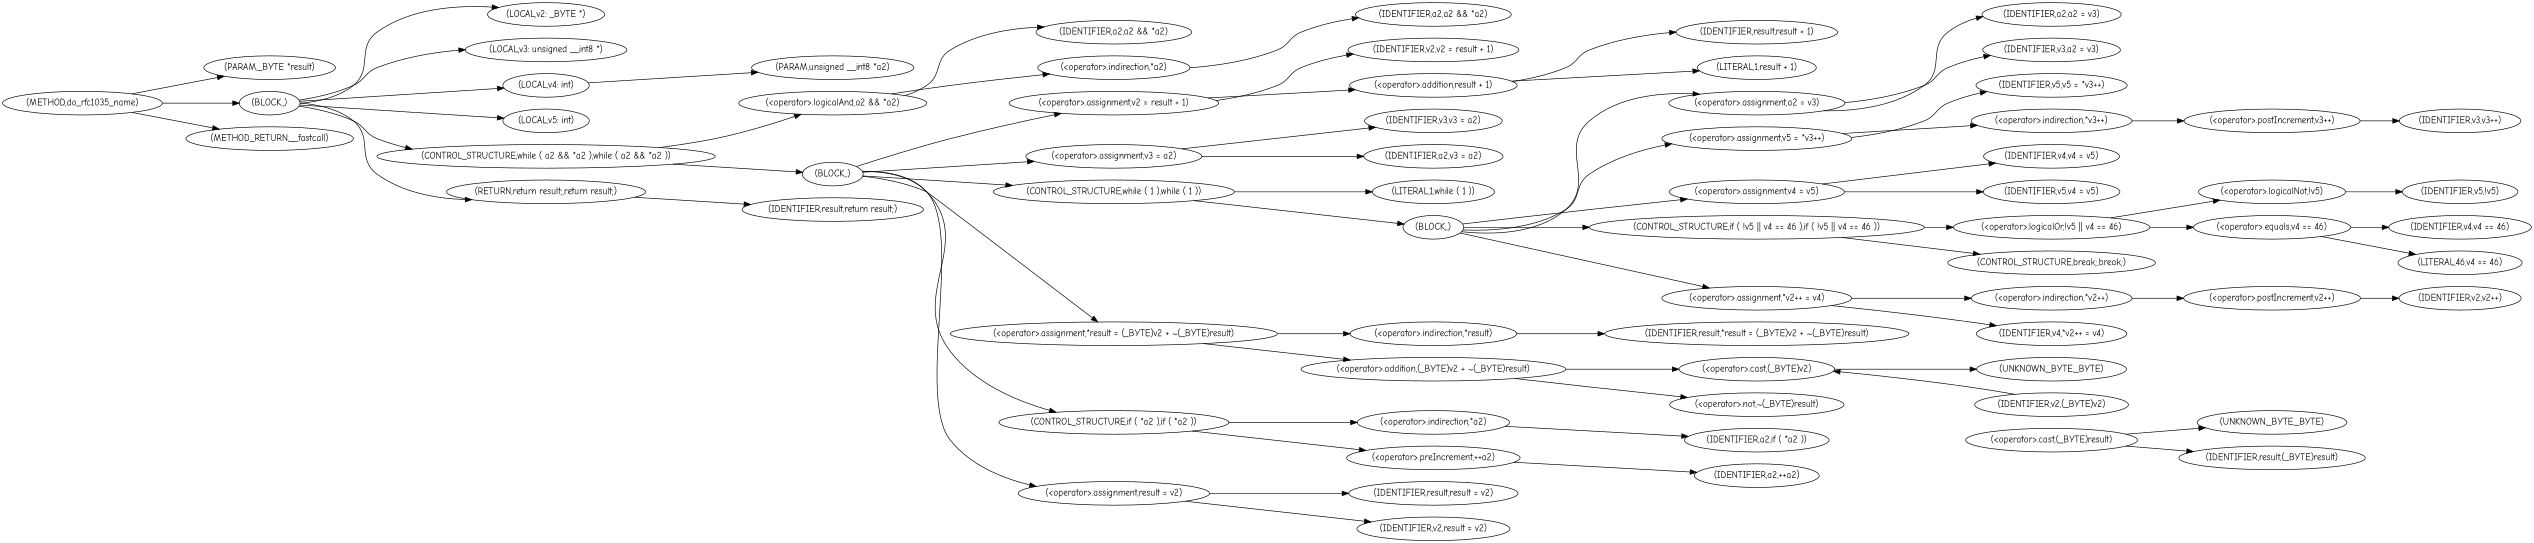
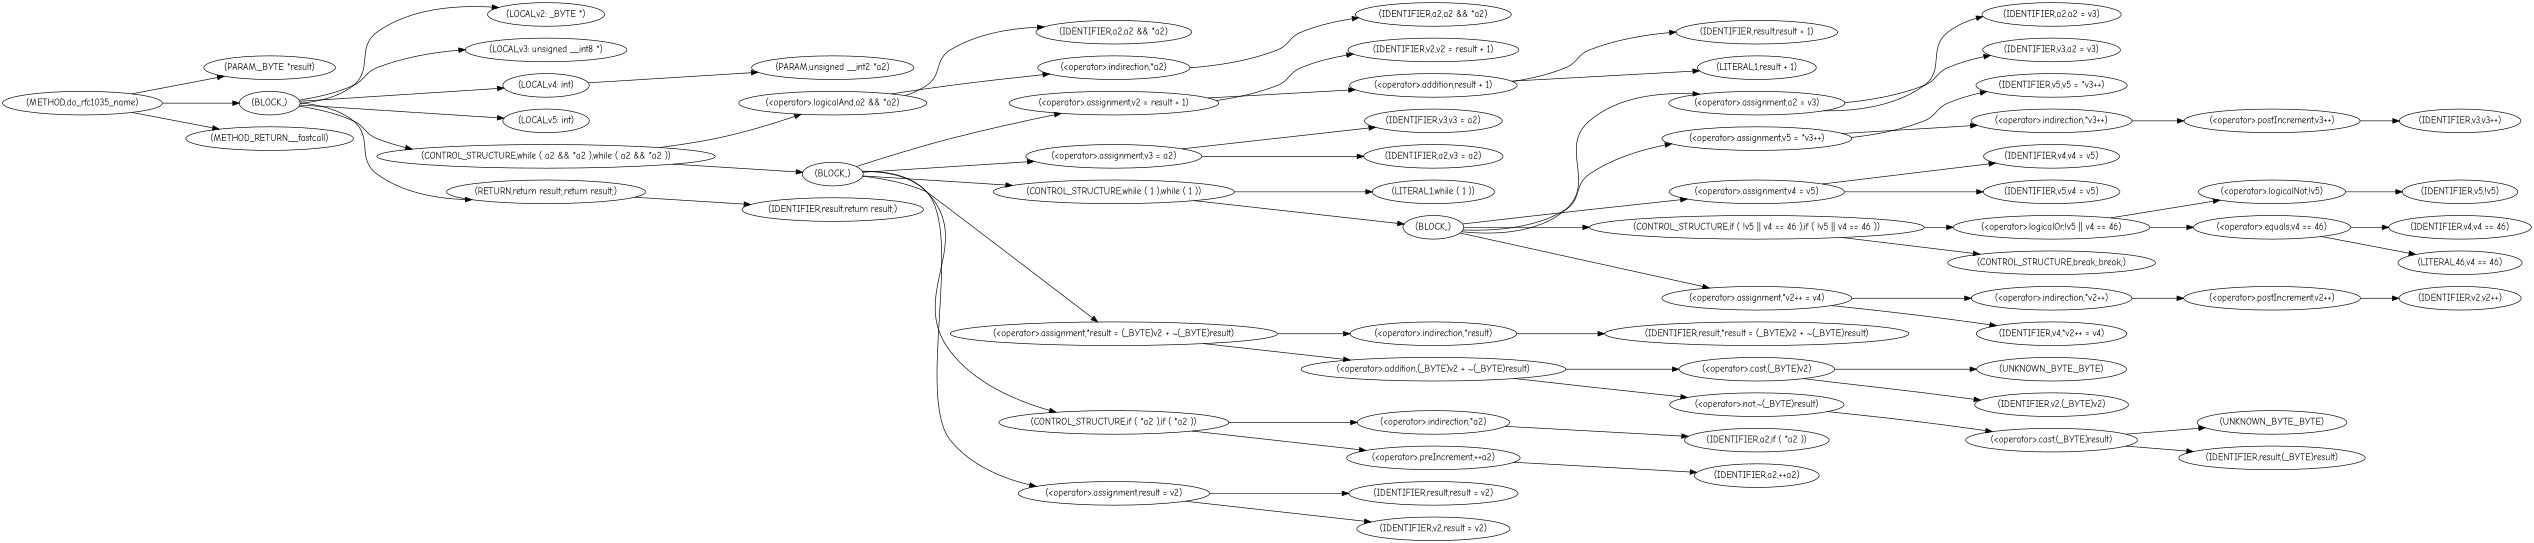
(833, 68) -> (833, 68)
(1928, 381) -> (1889, 389)
none -> (1907, 420)
